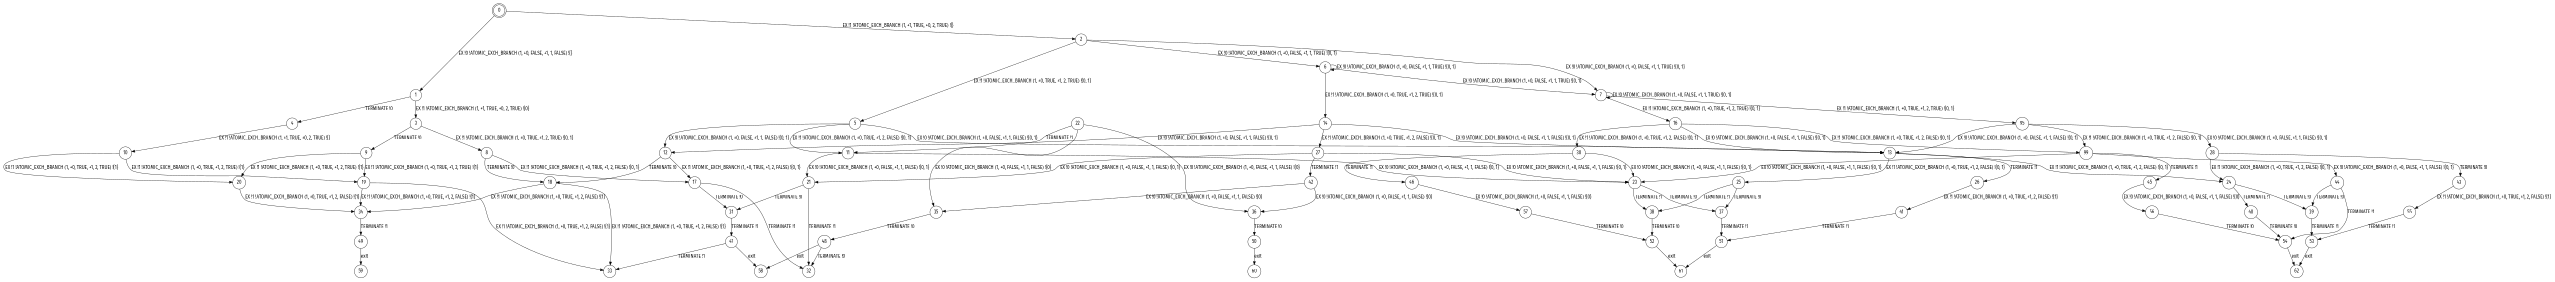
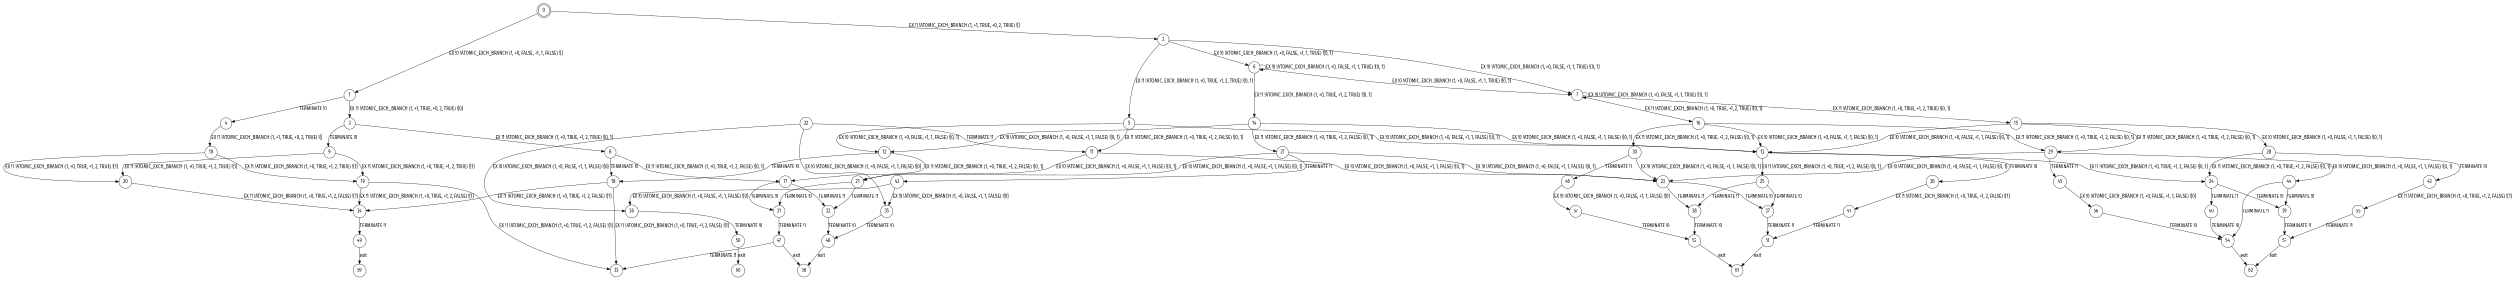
(2022, 124) -> (2016, 123)
(2086, 153) -> (2051, 152)
(2024, 168) -> (2024, 167)
(817, 255) -> (828, 224)
